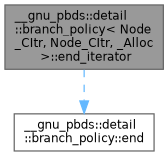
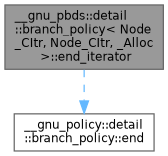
(84, 132) -> (84, 132)
